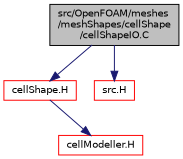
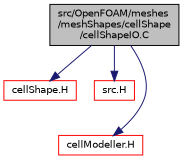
(66, 114) -> (146, 90)
